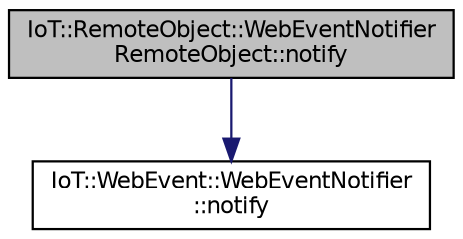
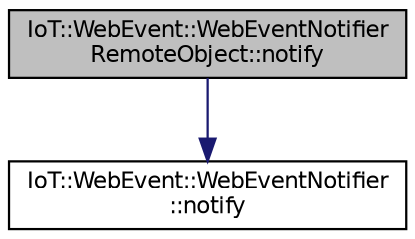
(231, 44) -> (208, 44)
